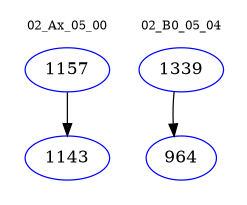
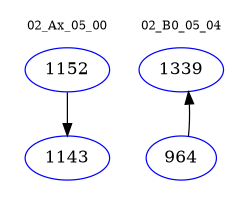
(67, 70) -> (67, 70)
(173, 108) -> (189, 120)
